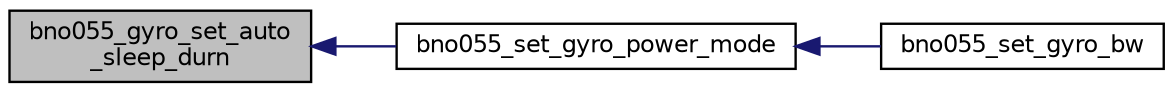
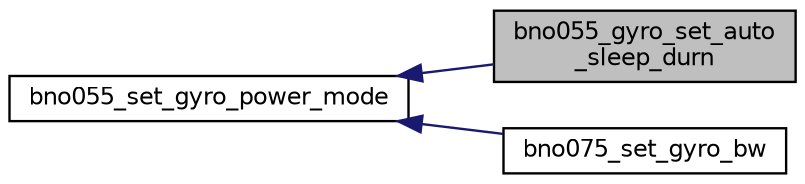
(366, 46) -> (458, 69)
(1022, 46) -> (645, 151)
